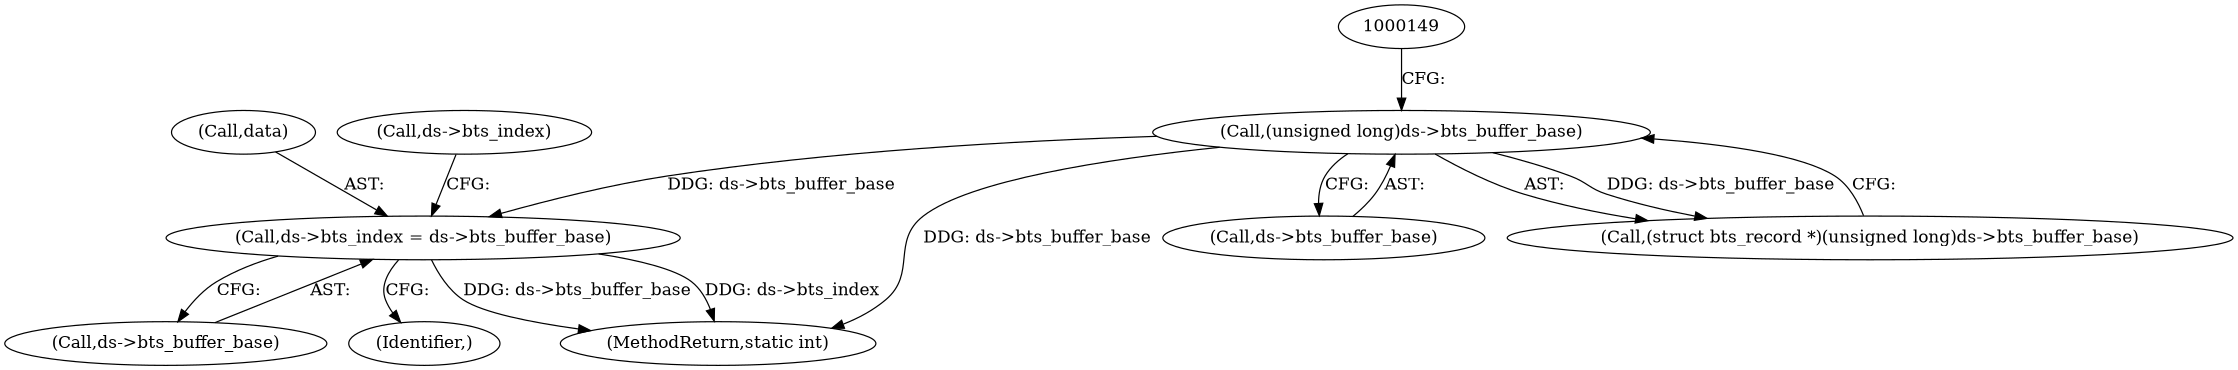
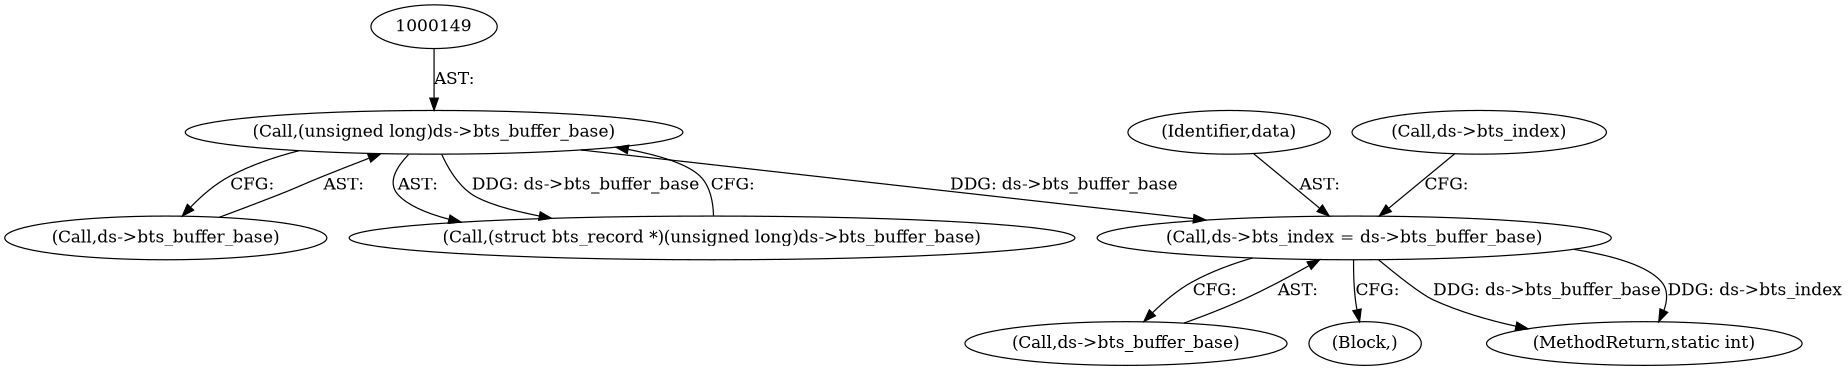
(1426, 80) -> (457, 80)
(243, 132) -> (1229, 132)
(998, 184) -> none
(424, 344) -> (1365, 344)
